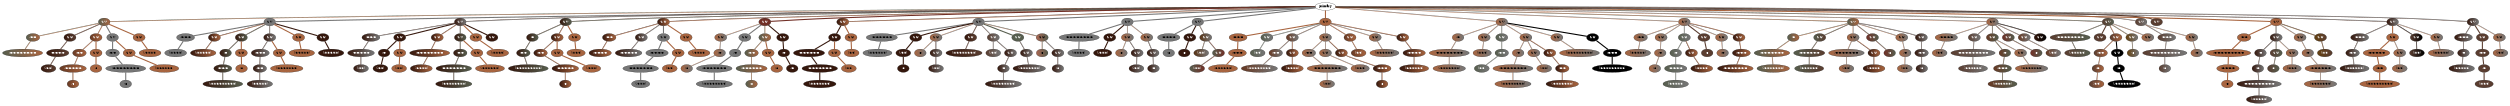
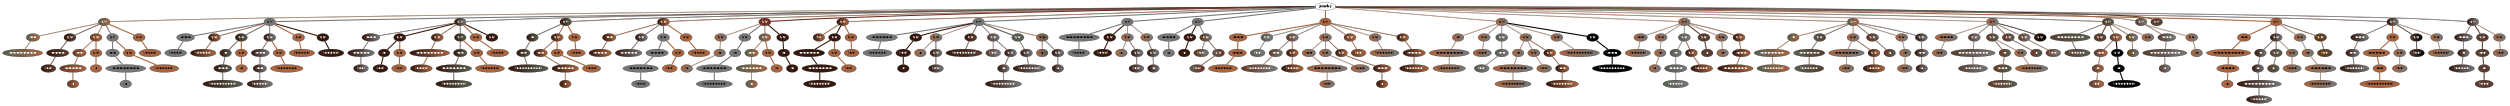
none -> (819, 37)
